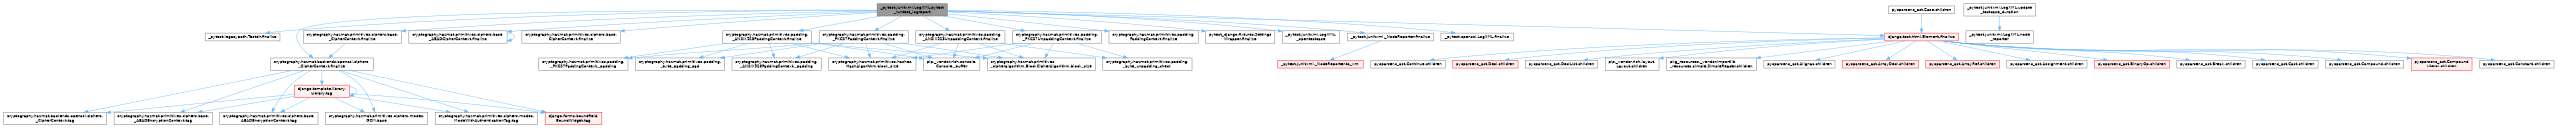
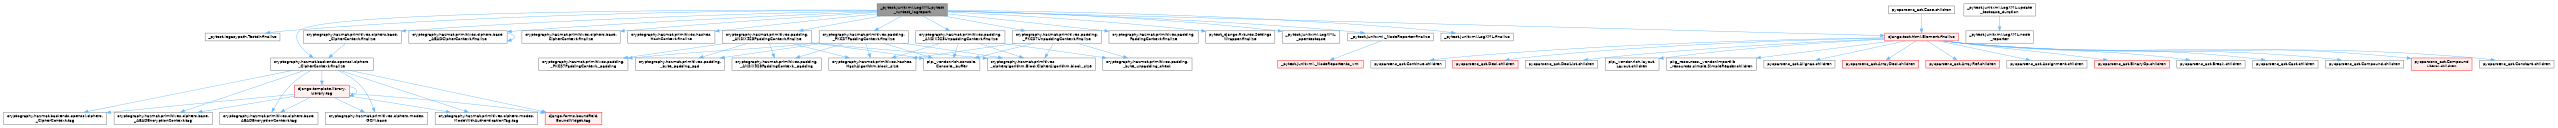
none -> (671, 37)
(1477, 37) -> (1477, 37)
